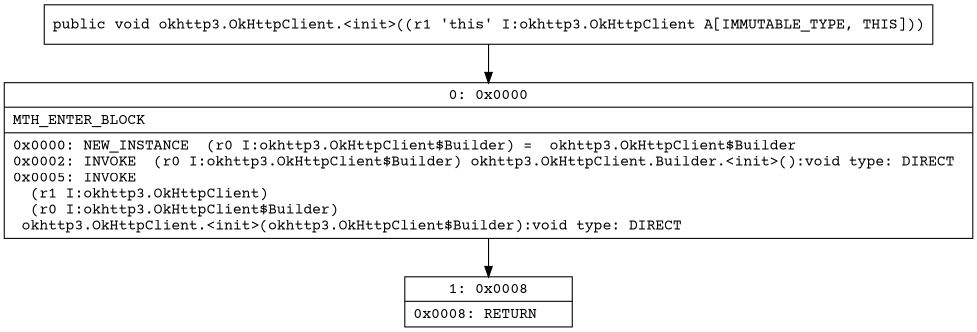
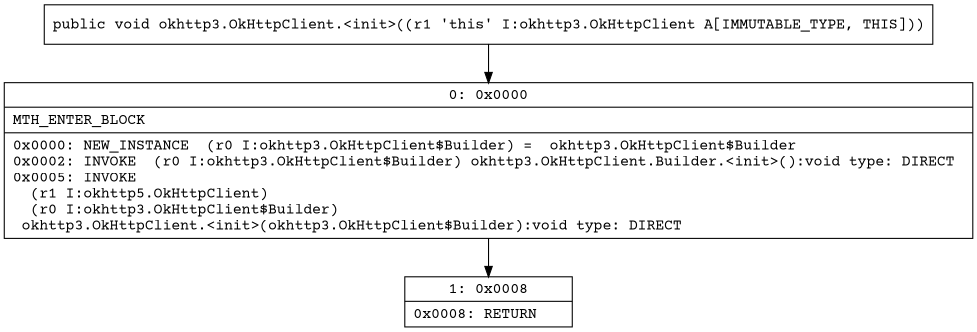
(141, 193) -> (141, 193)
